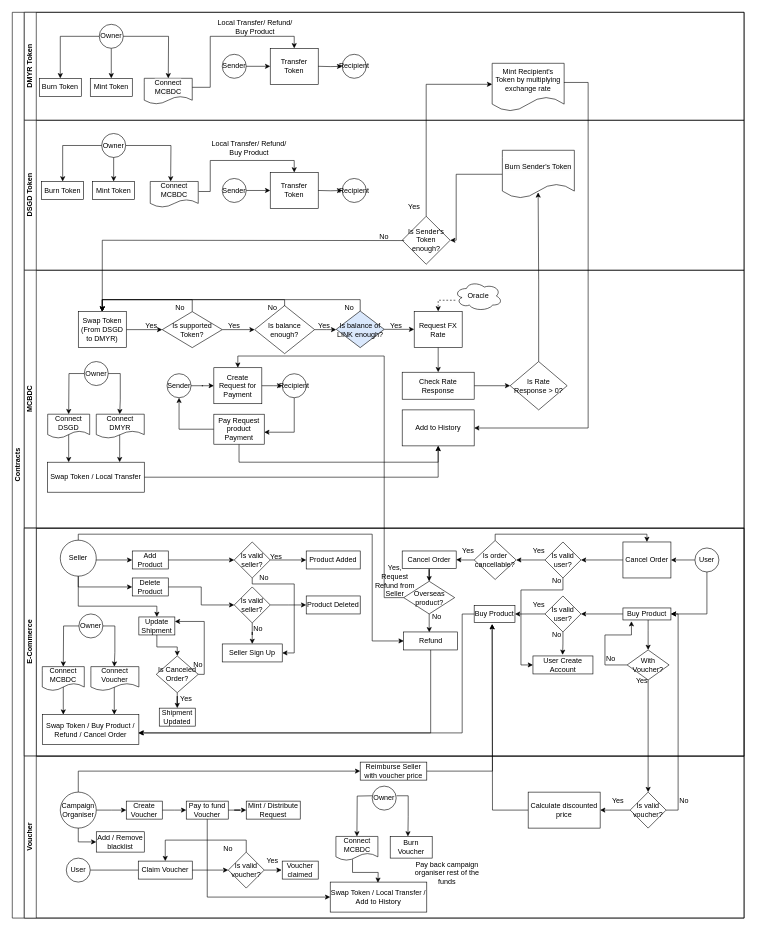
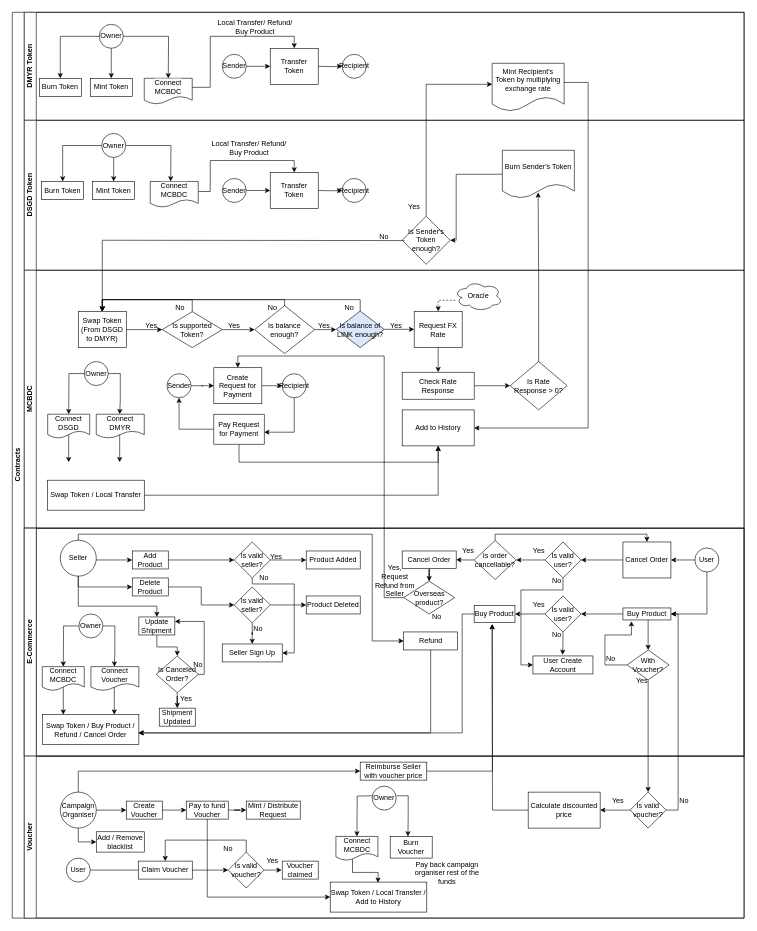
(239, 429) -> (239, 429)
(96, 477) -> (96, 495)
(429, 626) -> none
